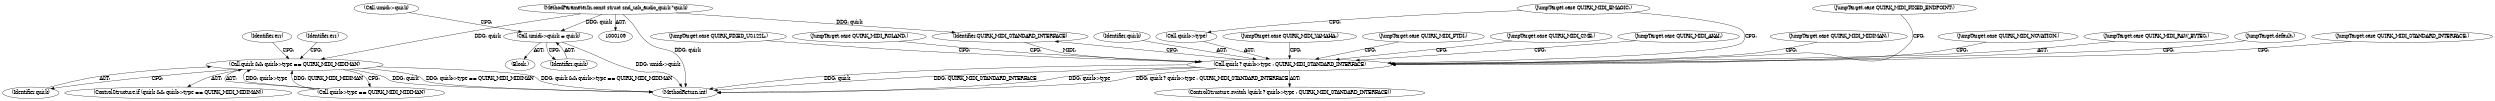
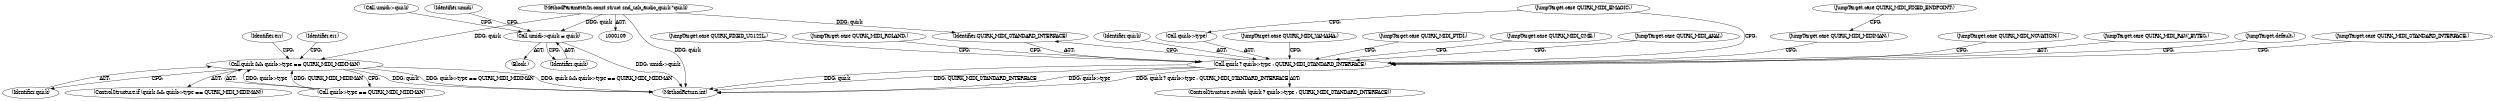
none -> (453, 8)
(1070, 51) -> (1070, 51)
(1755, 55) -> (1868, 22)
